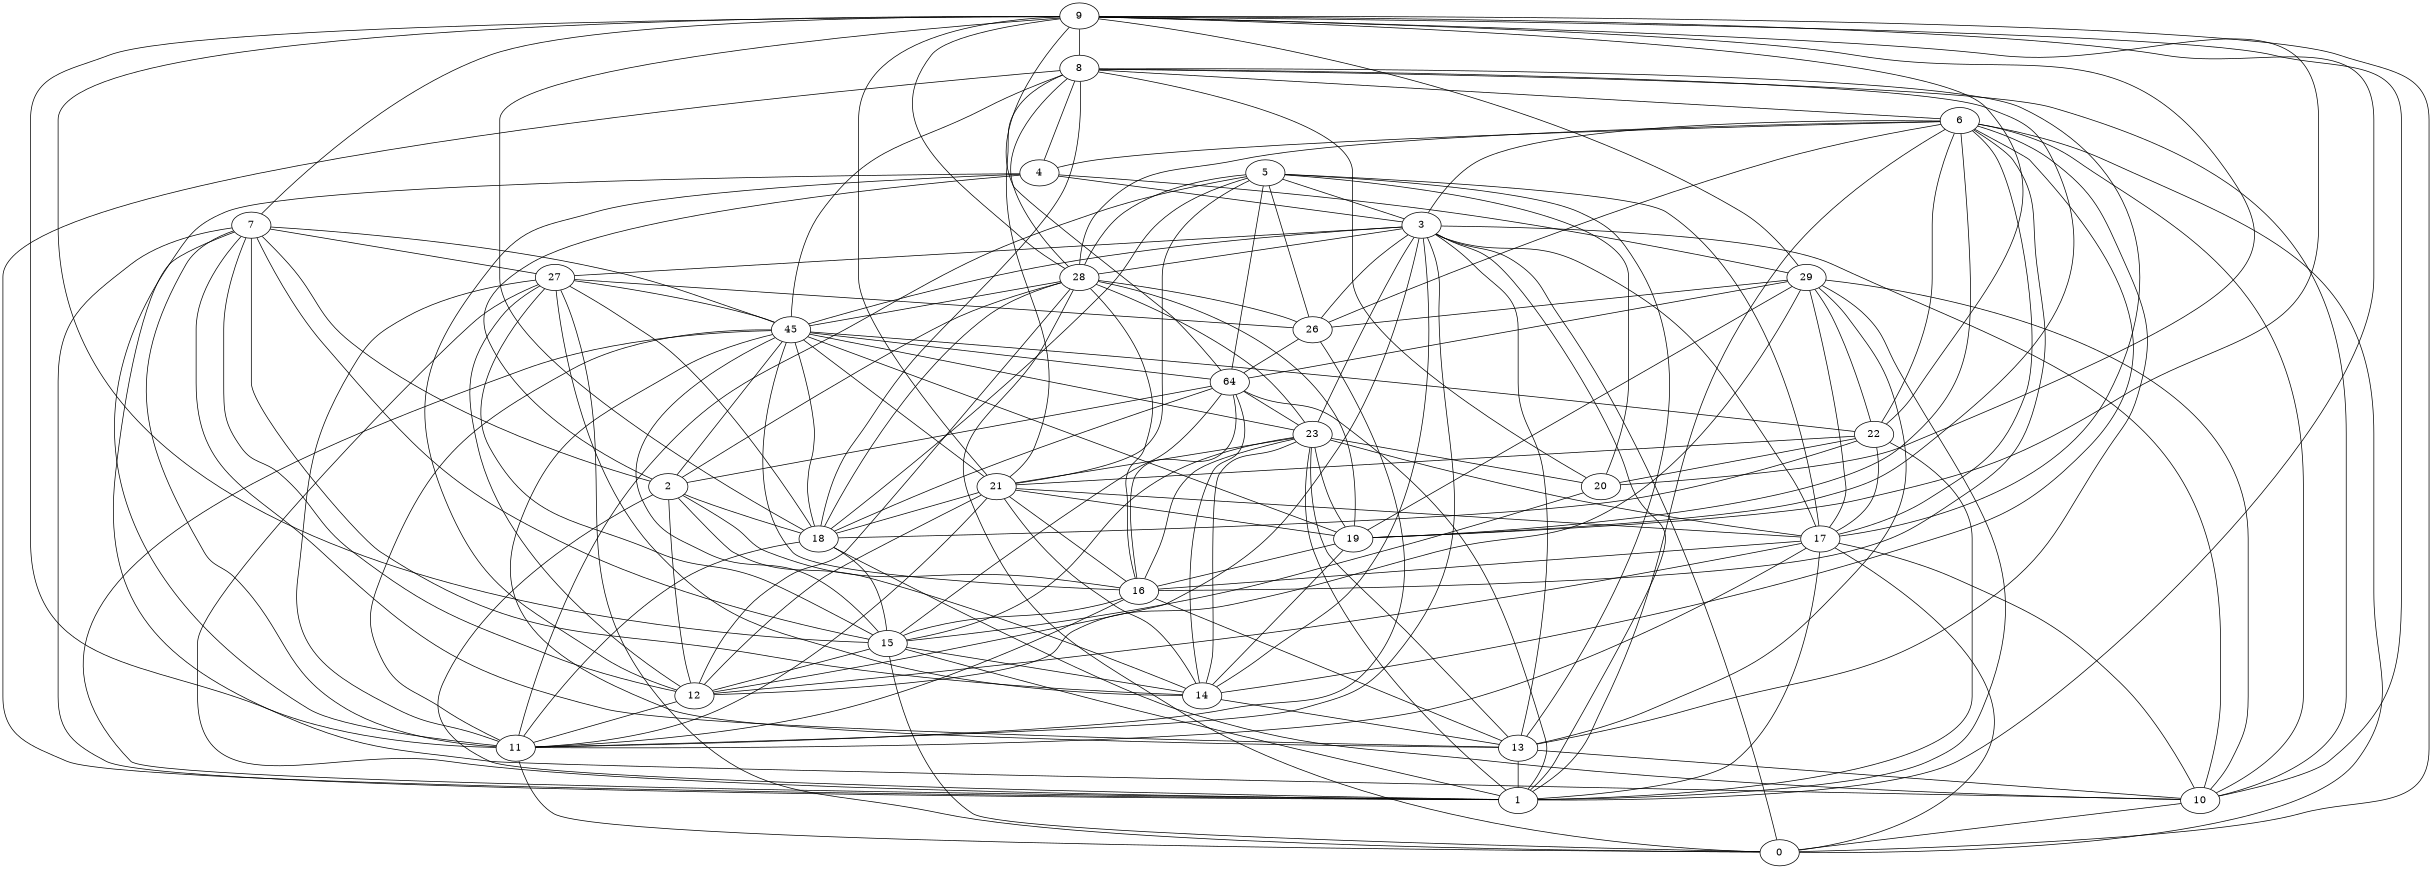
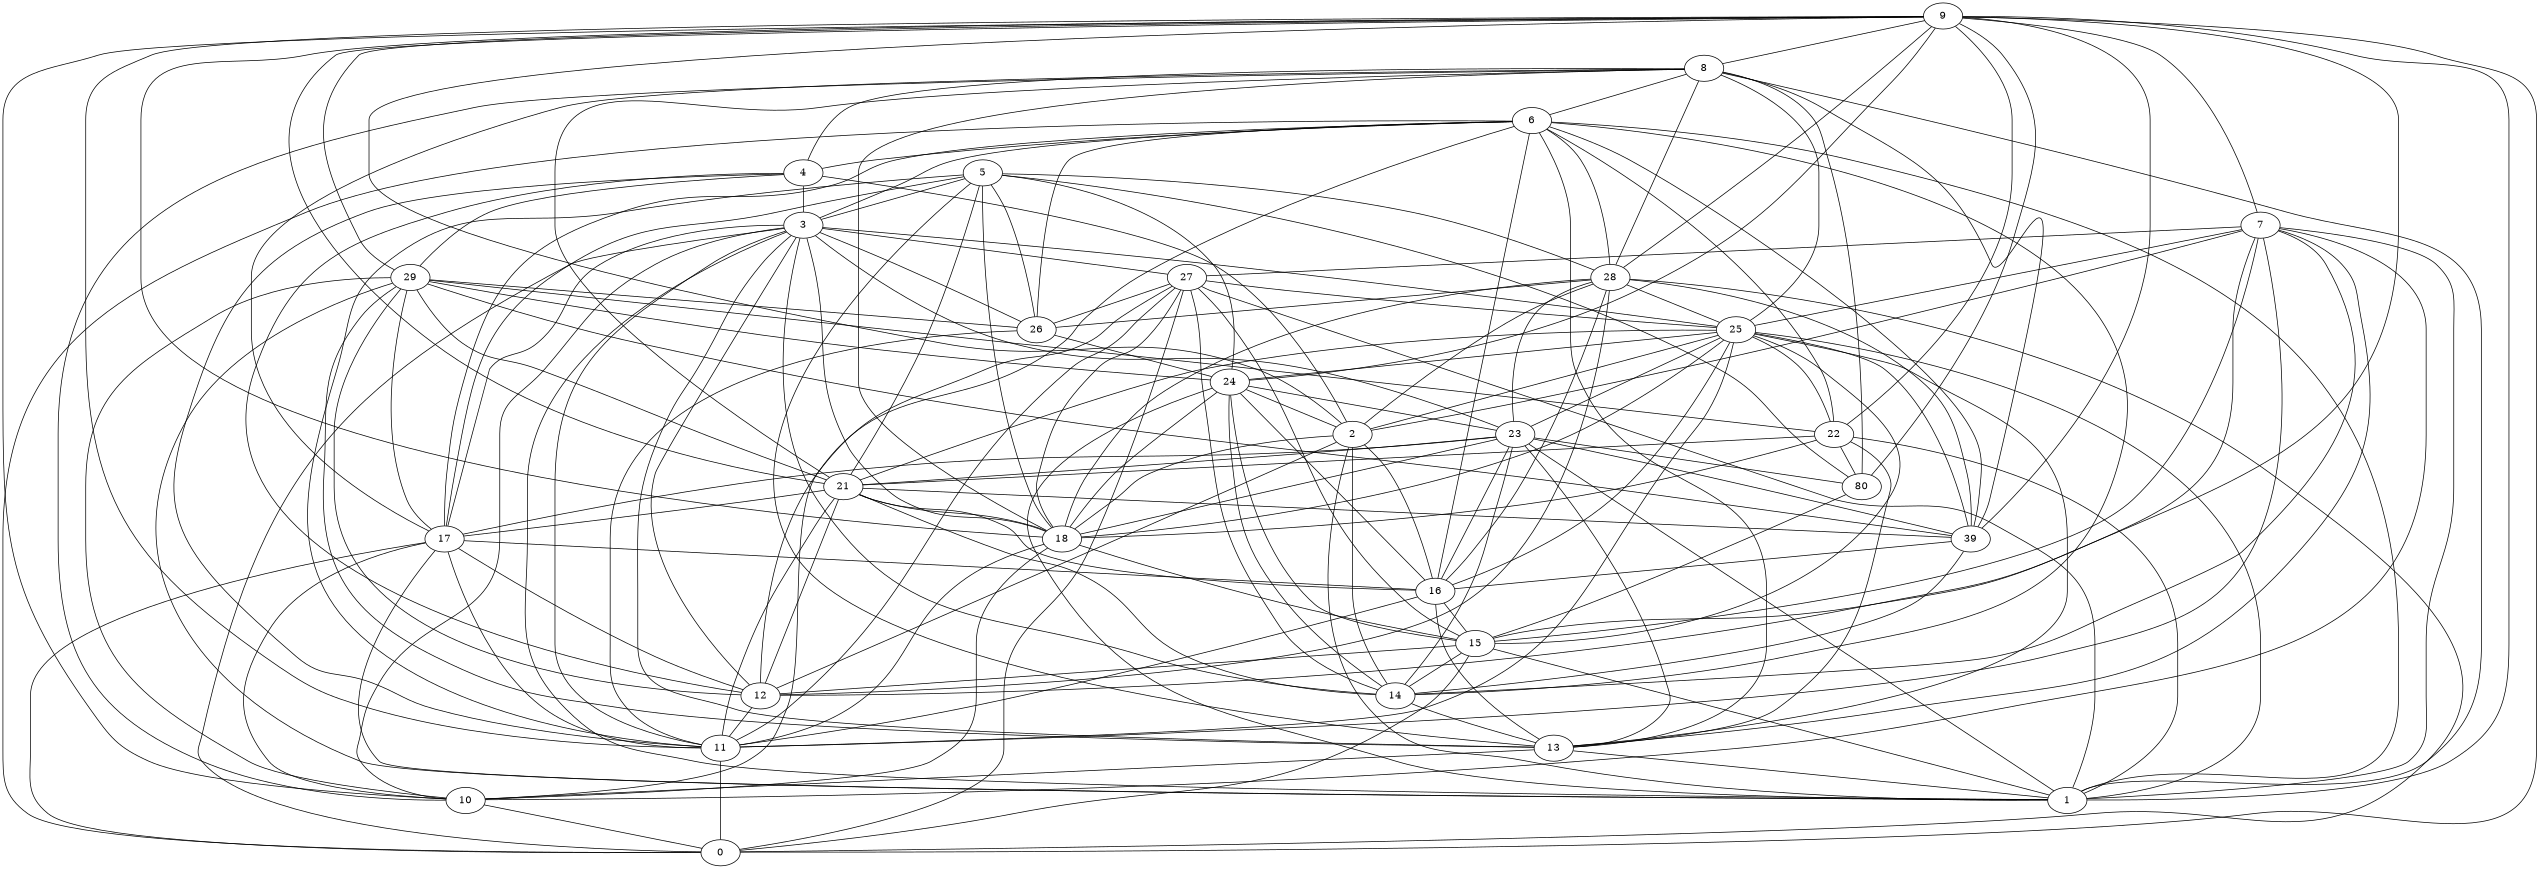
none -> (604, 68)
(1258, 250) -> (851, 451)
(791, 330) -> (1736, 330)
(1230, 382) -> (1230, 382)
none -> (612, 397)
(1601, 487) -> (1862, 487)
(1871, 502) -> (1828, 662)
(1105, 526) -> (1289, 487)
(1353, 539) -> (1971, 539)
